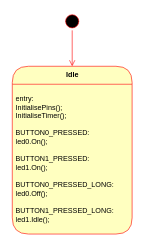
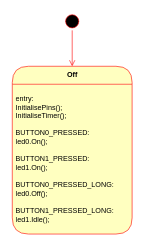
(73, 75) -> (73, 75)
